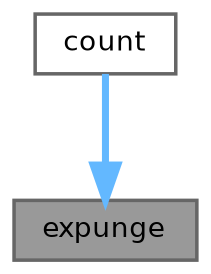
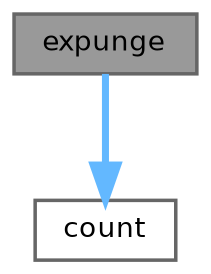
(105, 119) -> (105, 119)
